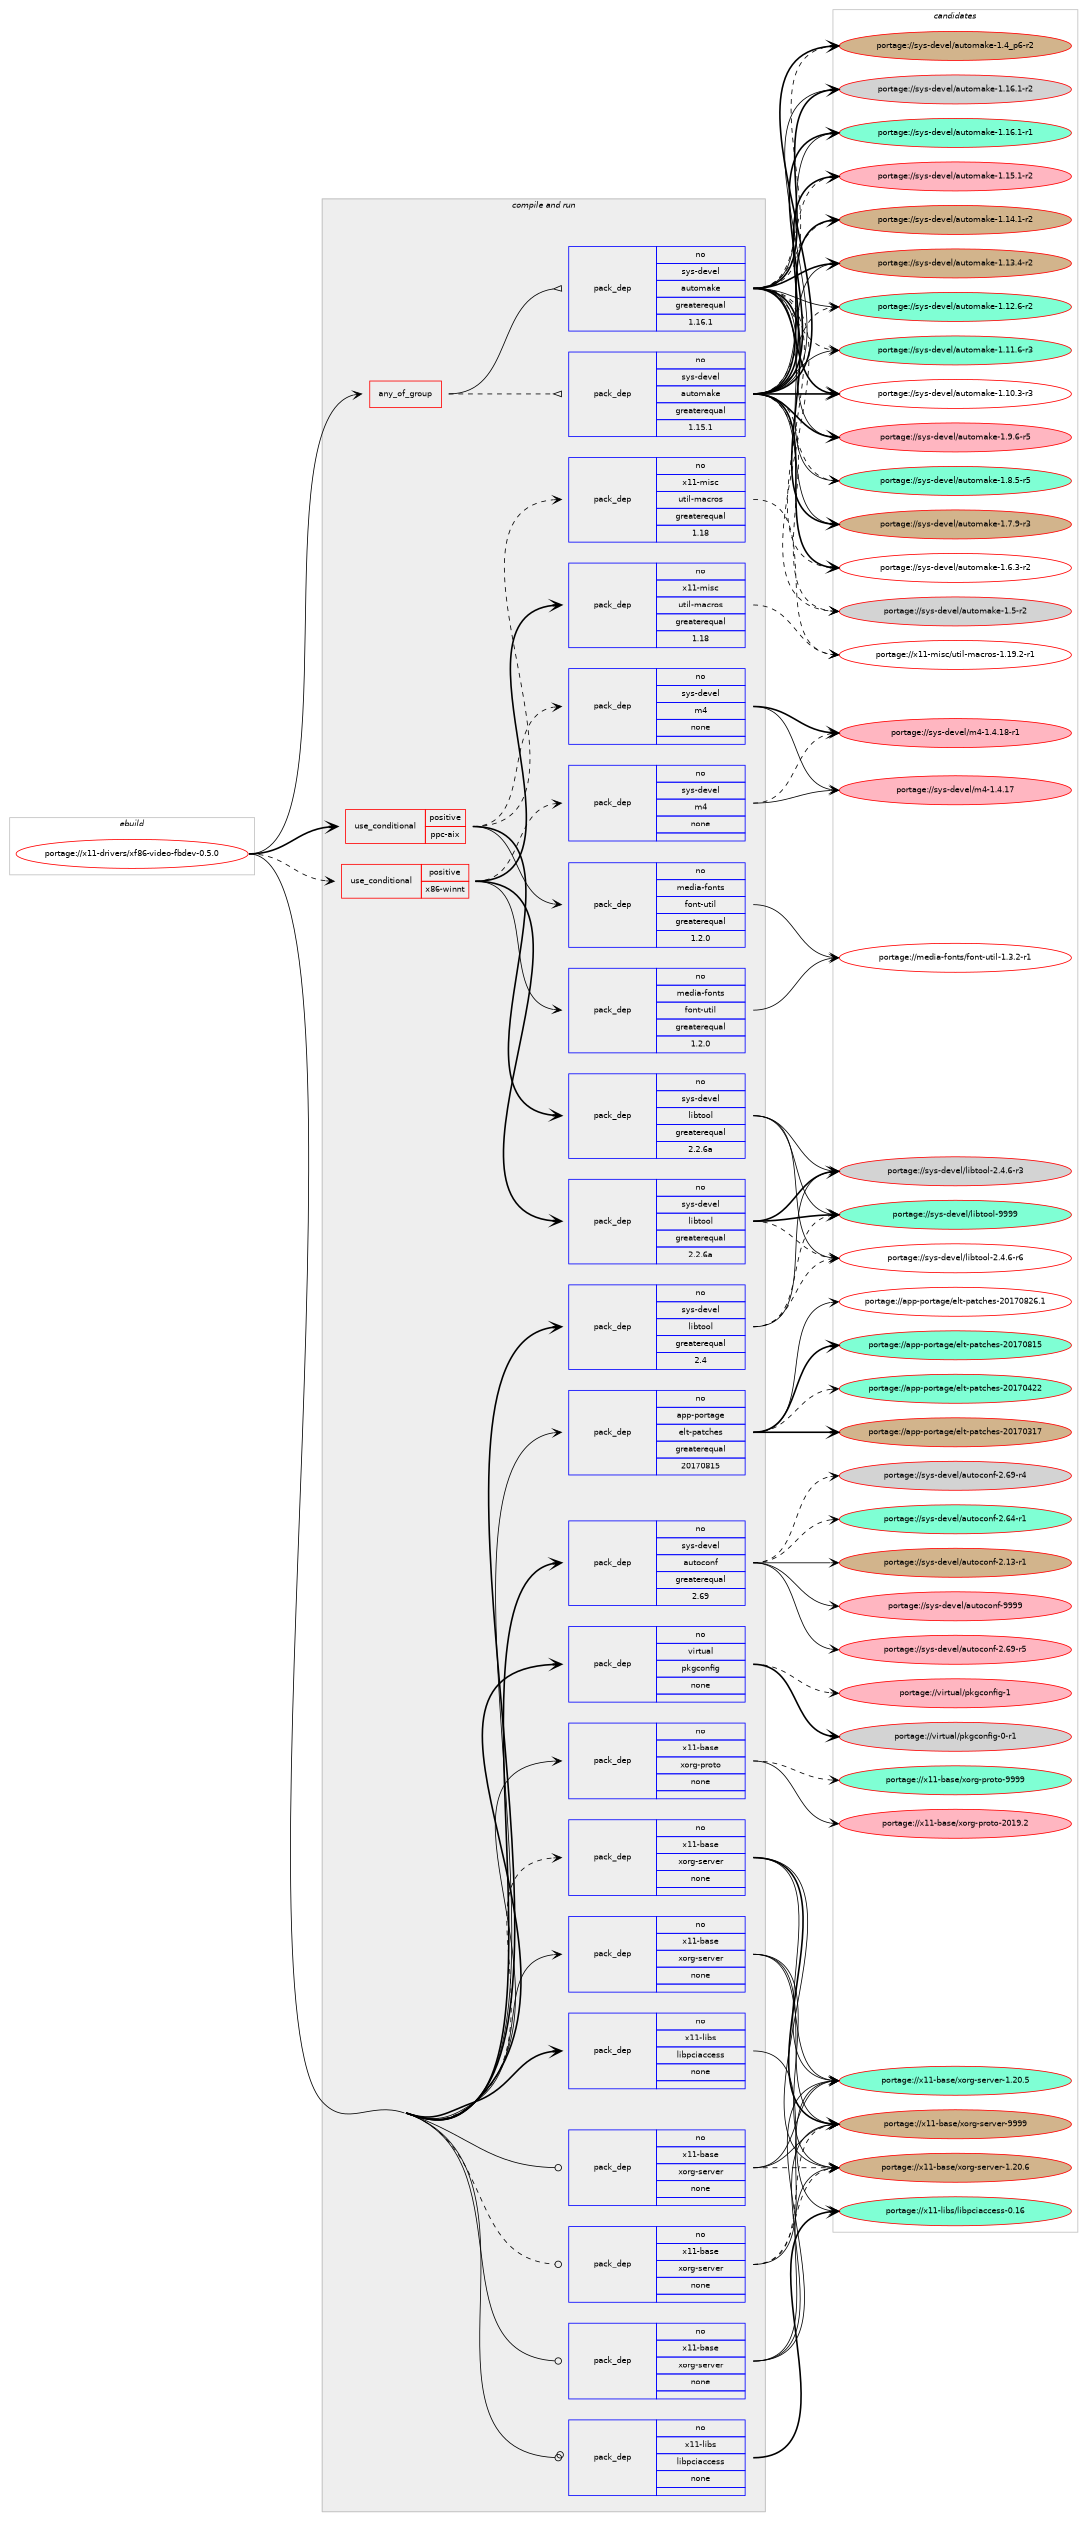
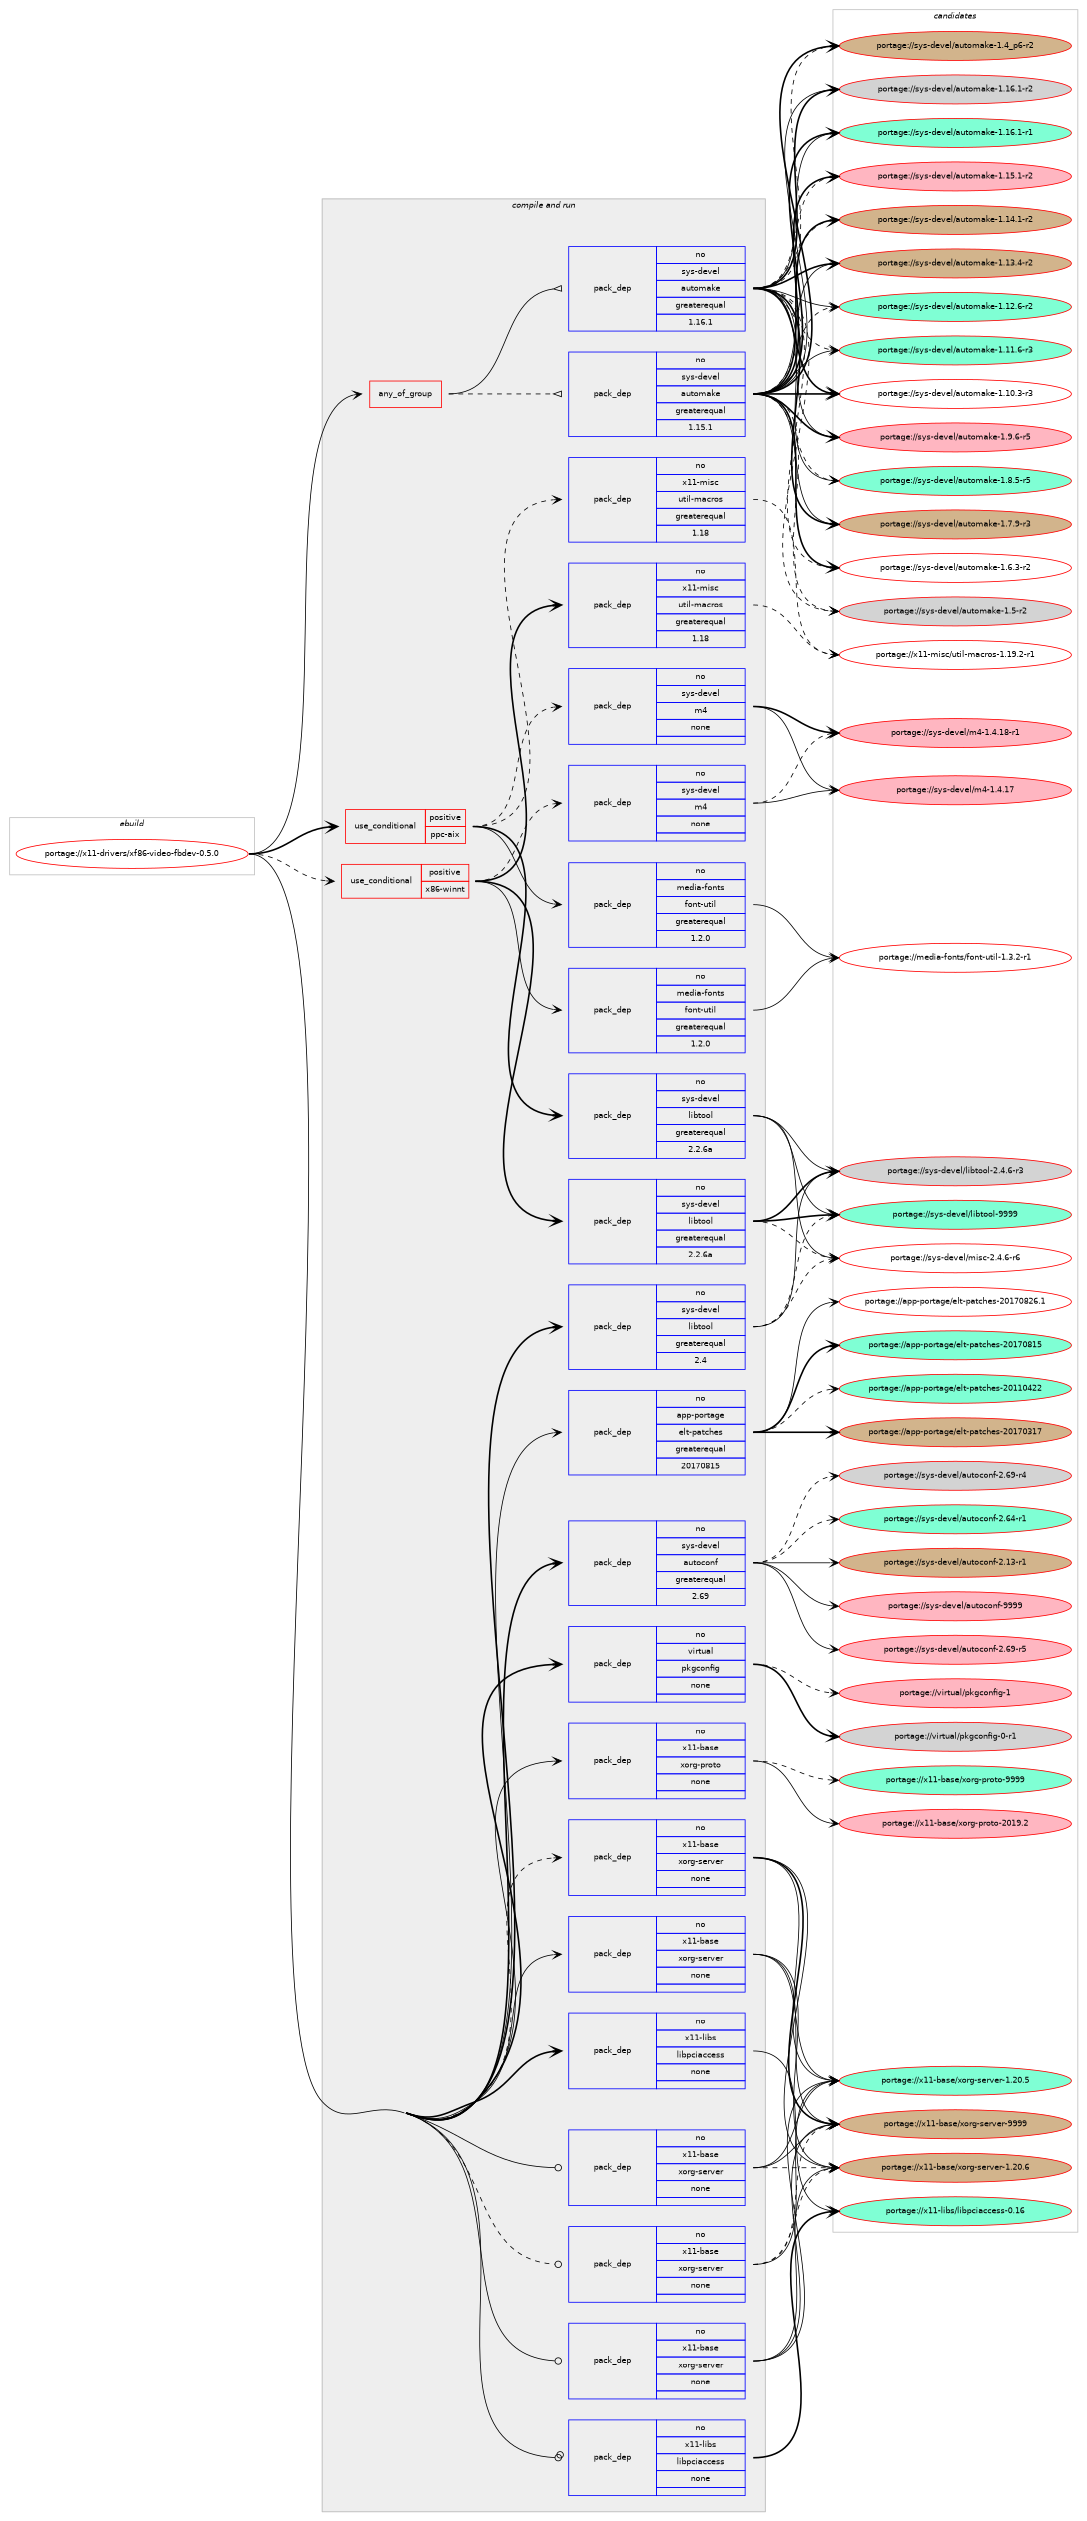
(955, 1258) -> (955, 1258)
(955, 1389) -> (955, 1389)
